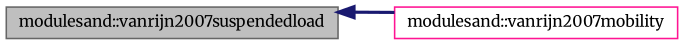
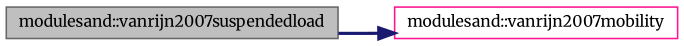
(374, 12) -> (358, 33)
